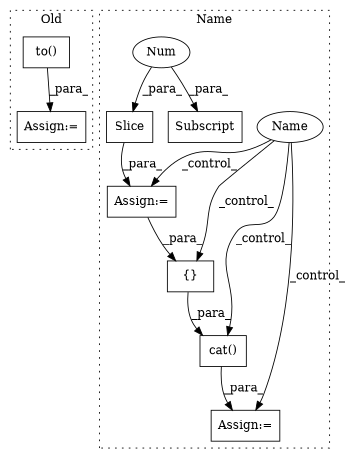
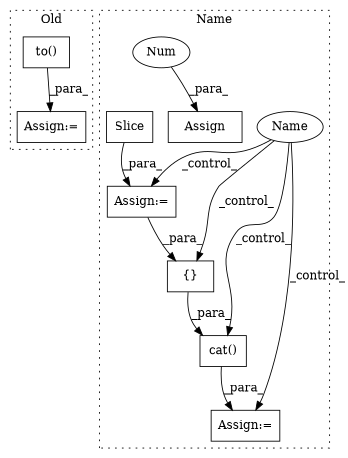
(142, 84) -> none
(205, 127) -> (205, 127)
